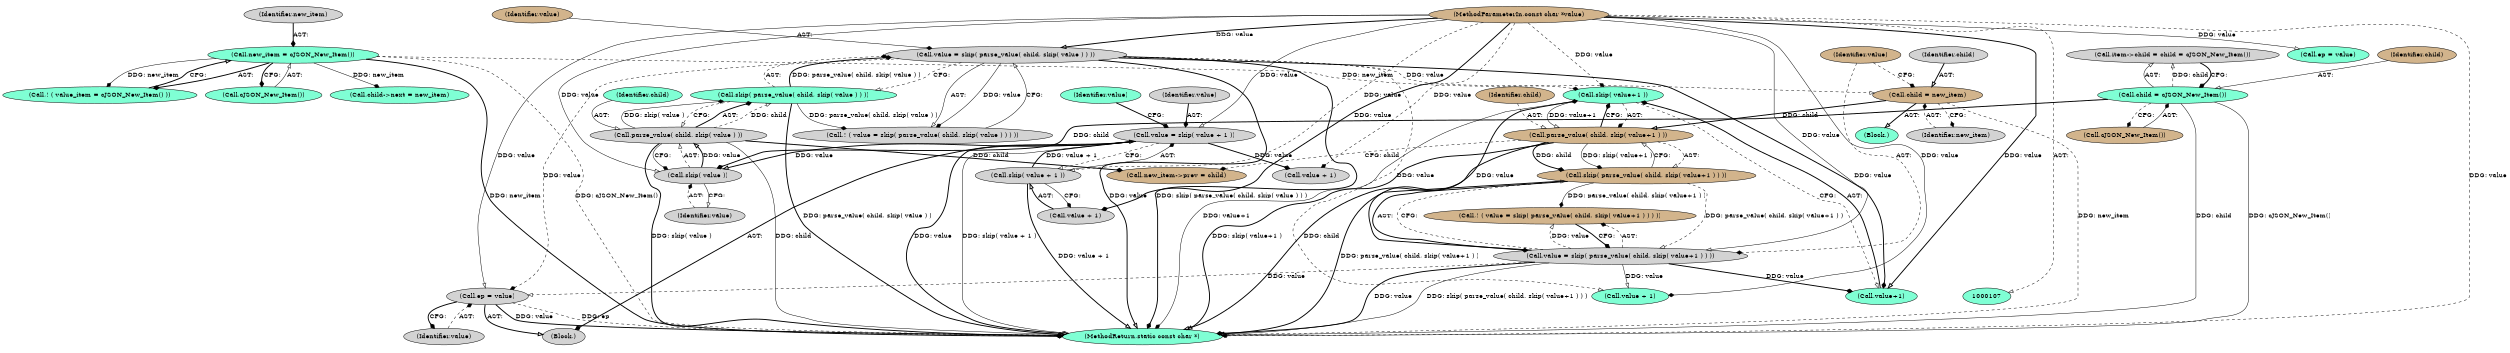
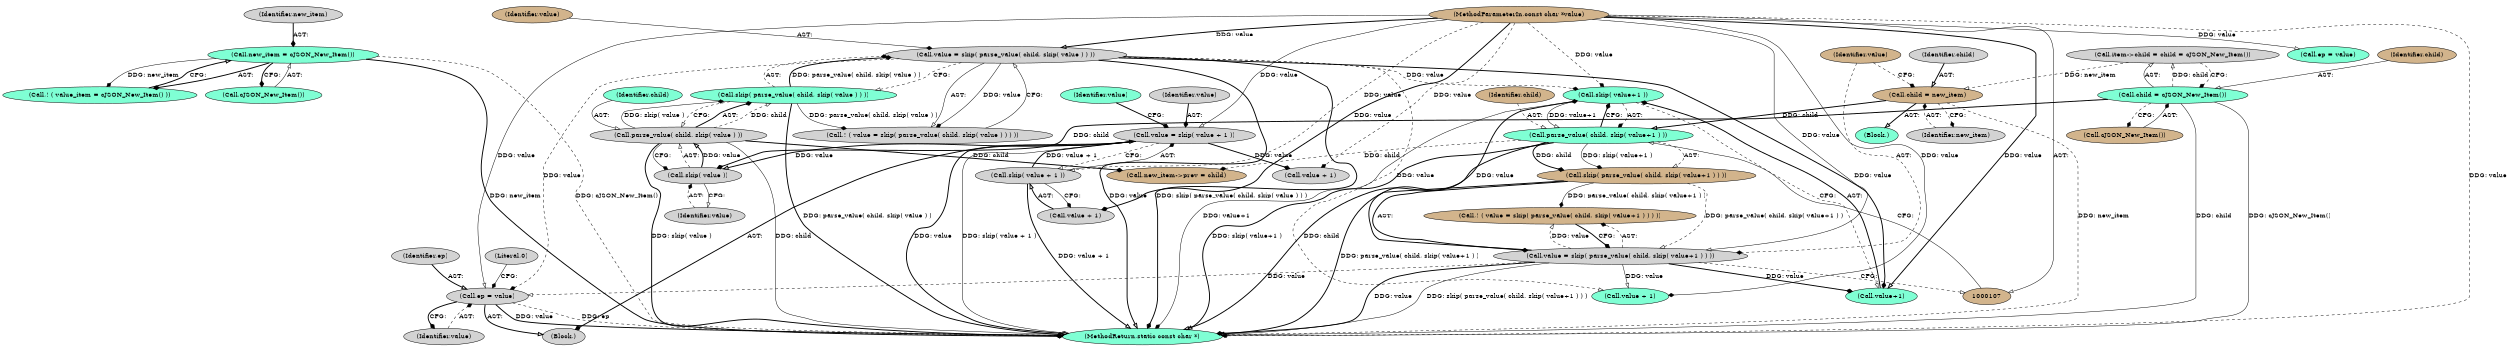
(921, 28) -> none
(1969, 31) -> (1969, 31)
(1124, 68) -> (2049, 75)
(2211, 72) -> (2211, 72)
(400, 95) -> none
(1598, 135) -> (1598, 135)
(1382, 155) -> (1382, 155)
(1654, 155) -> (1823, 204)
(1401, 208) -> (1817, 274)
none -> (425, 256)
none -> (512, 256)
(1987, 296) -> (1987, 296)
